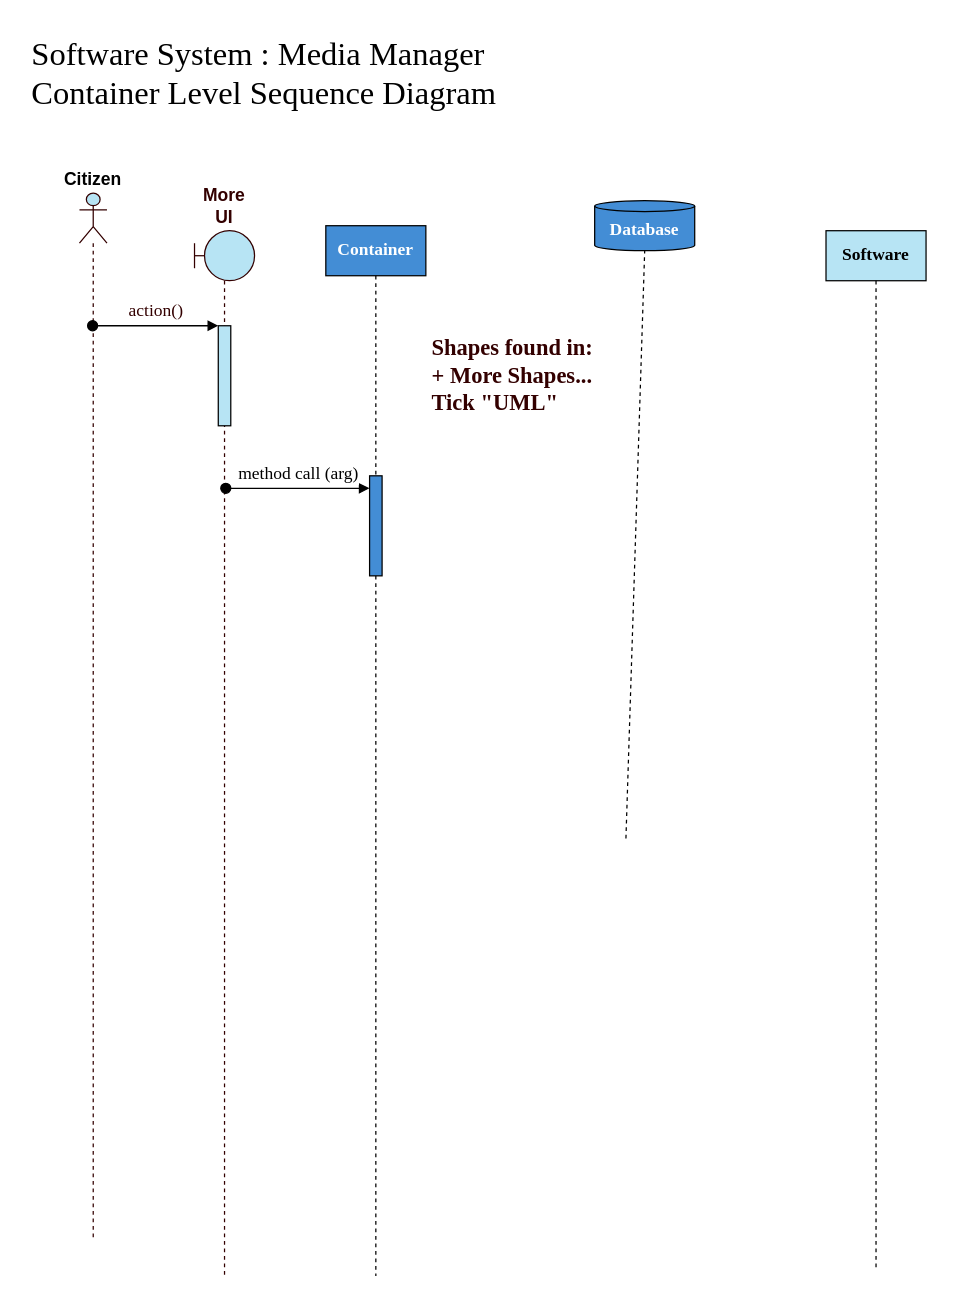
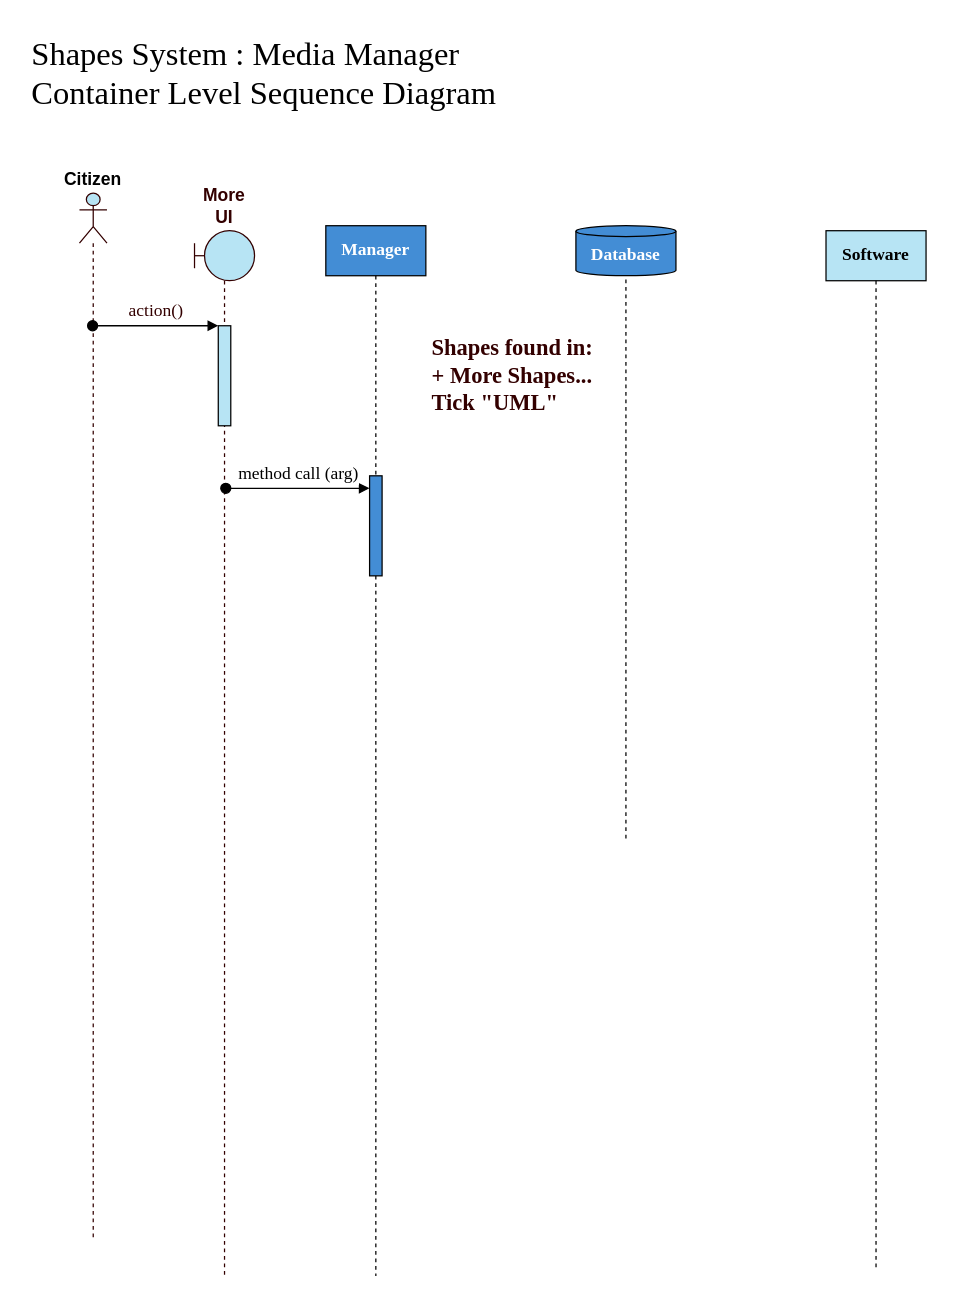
(288, 54) -> (270, 54)
(644, 226) -> (626, 251)
(376, 251) -> (376, 251)
